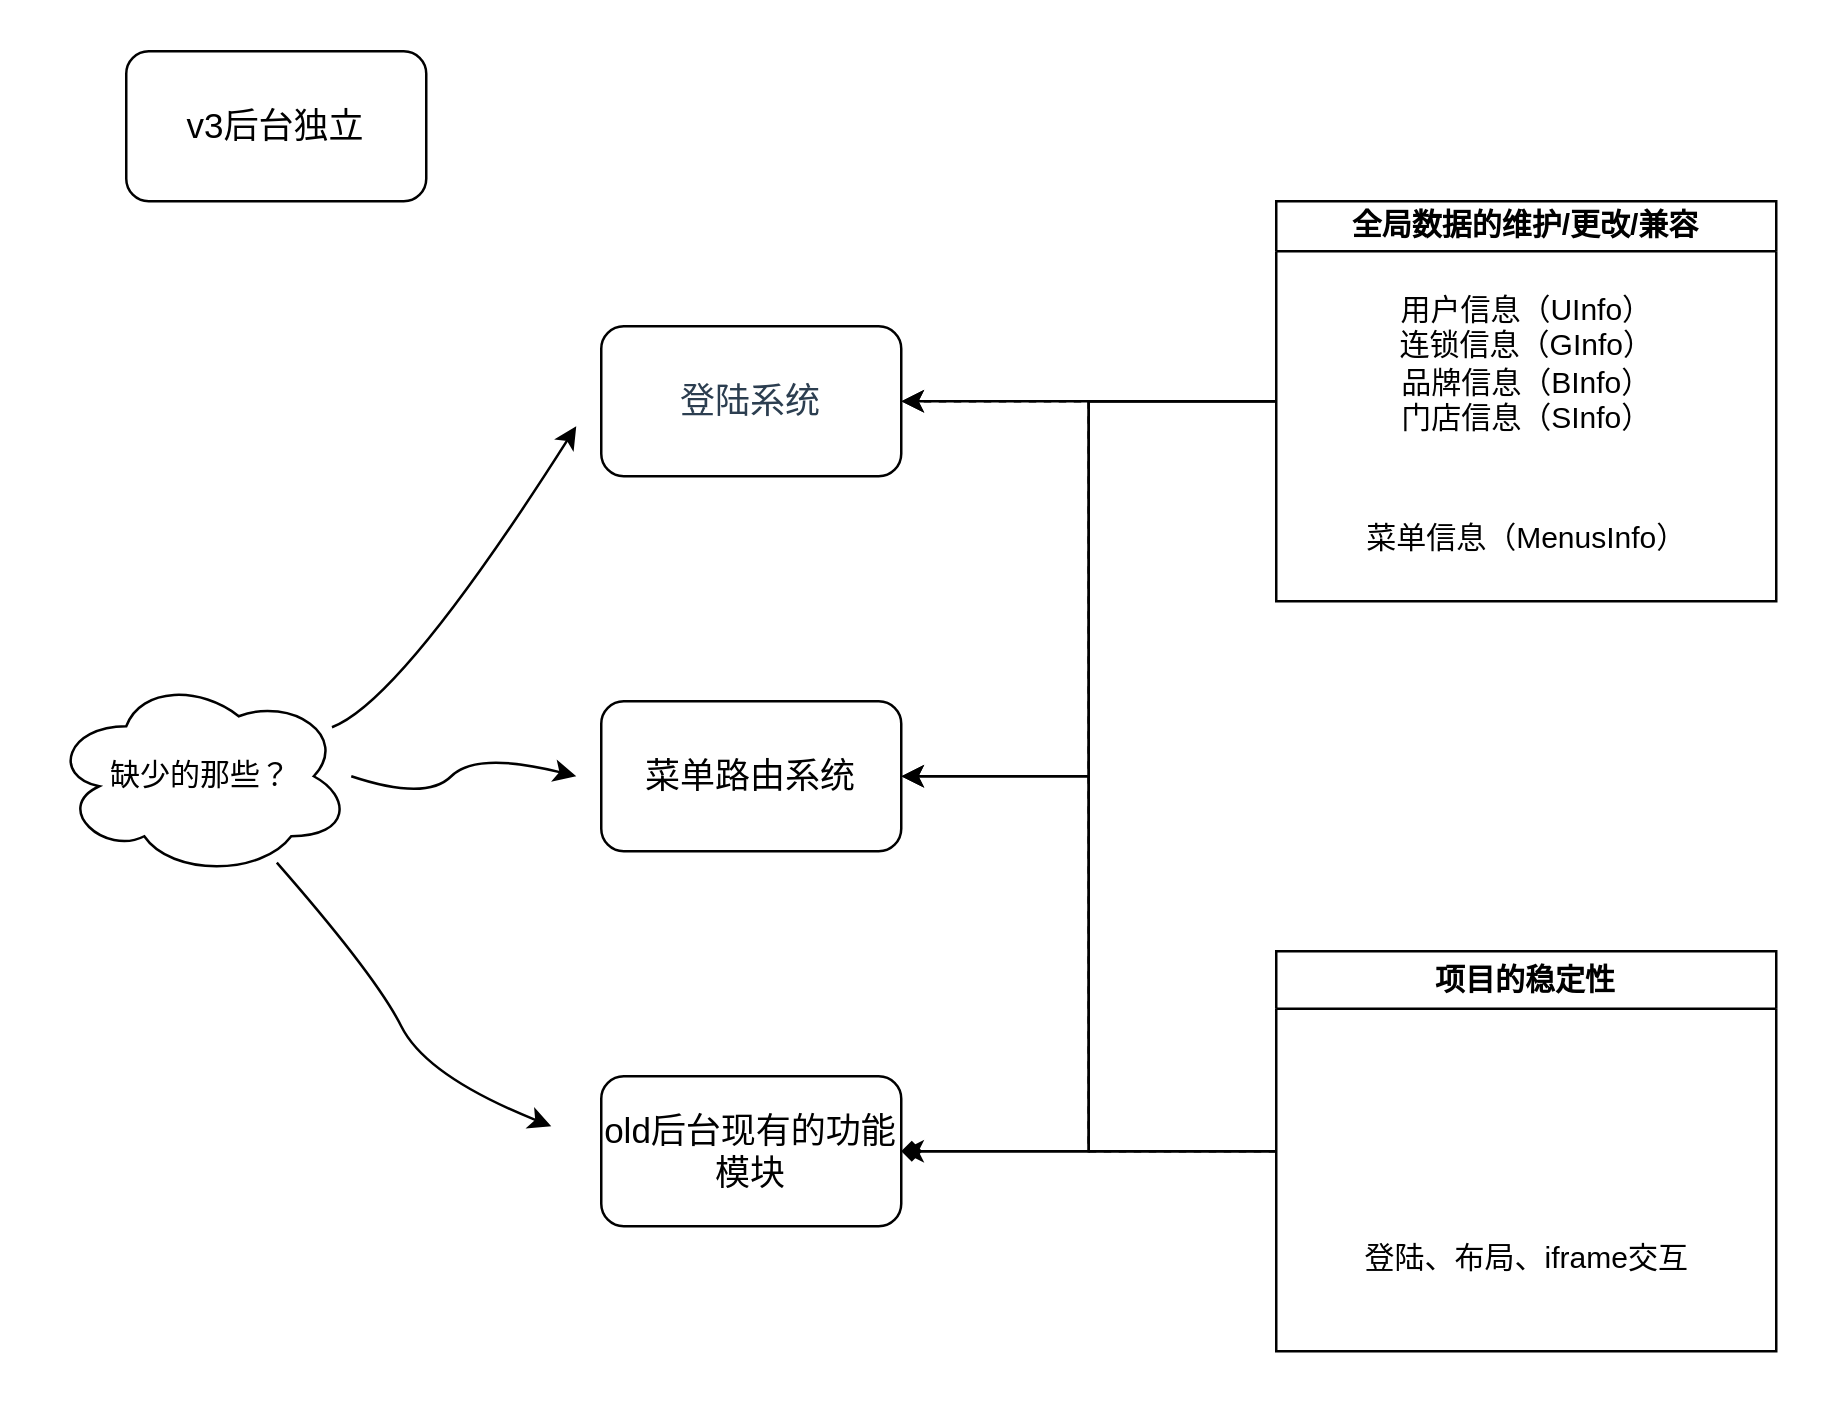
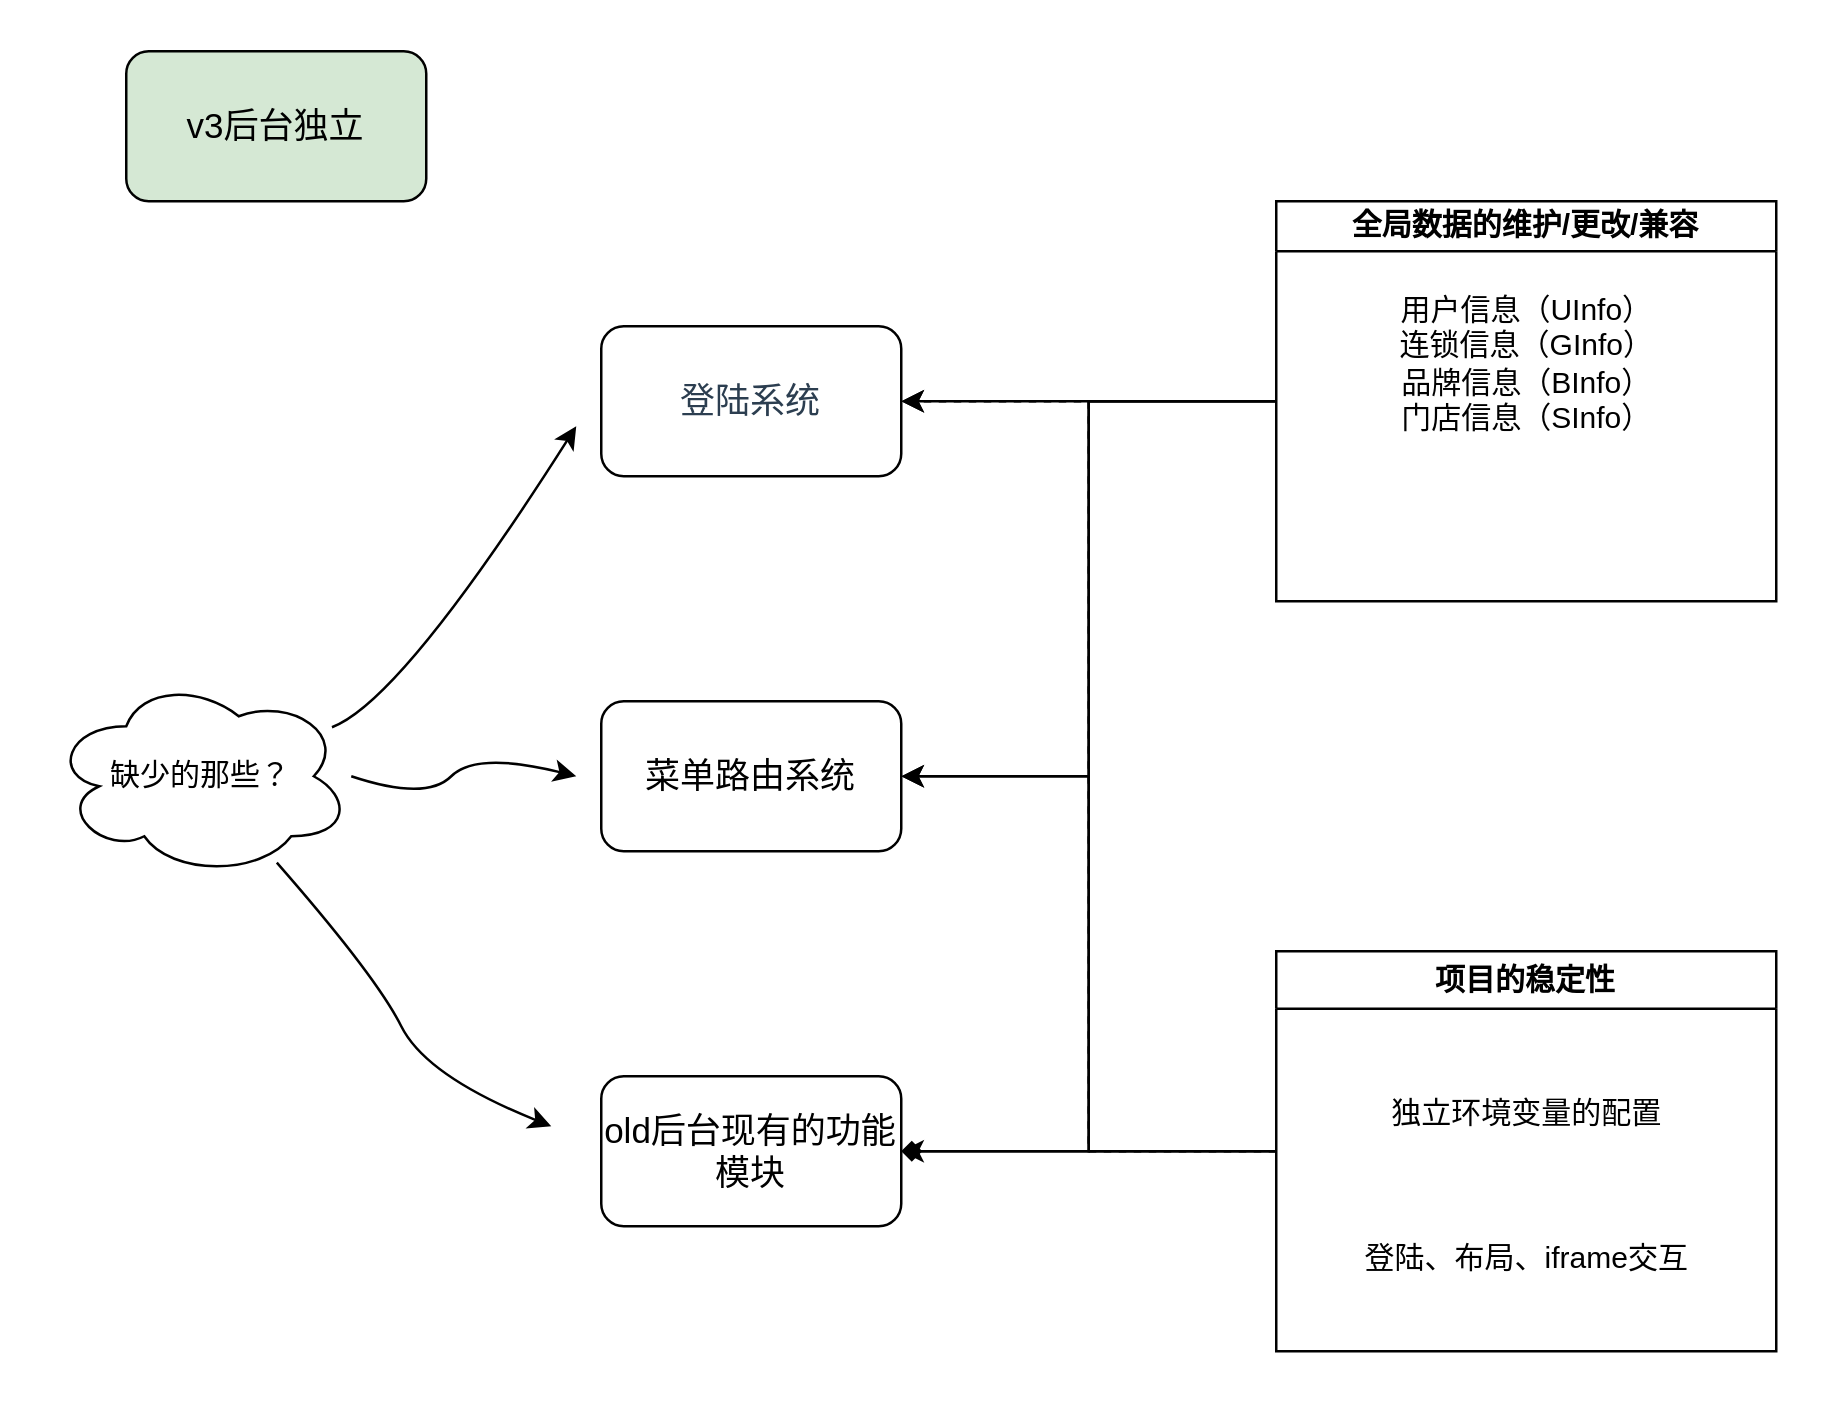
(276, 126) -> (276, 126)
(1526, 539) -> none
none -> (1526, 1114)
